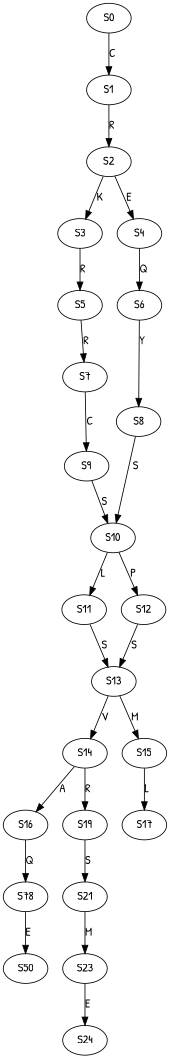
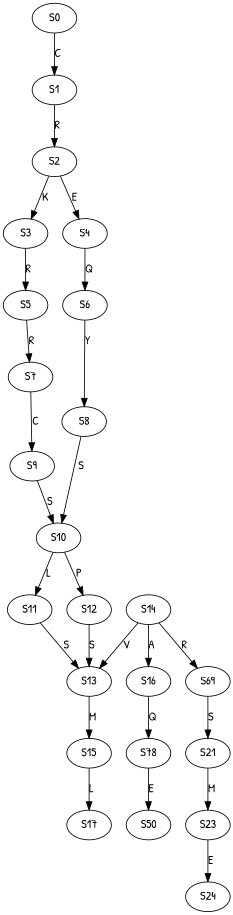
(101, 714) -> (121, 642)
(85, 825) -> (208, 681)
